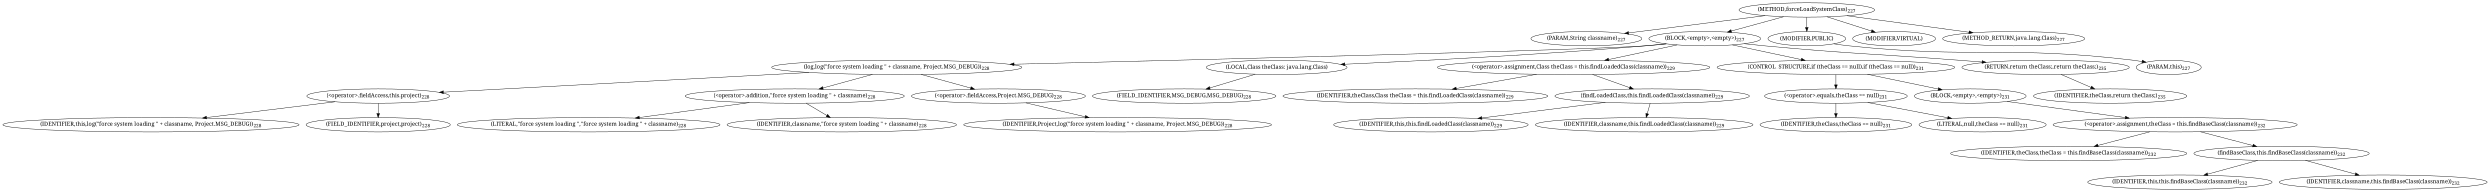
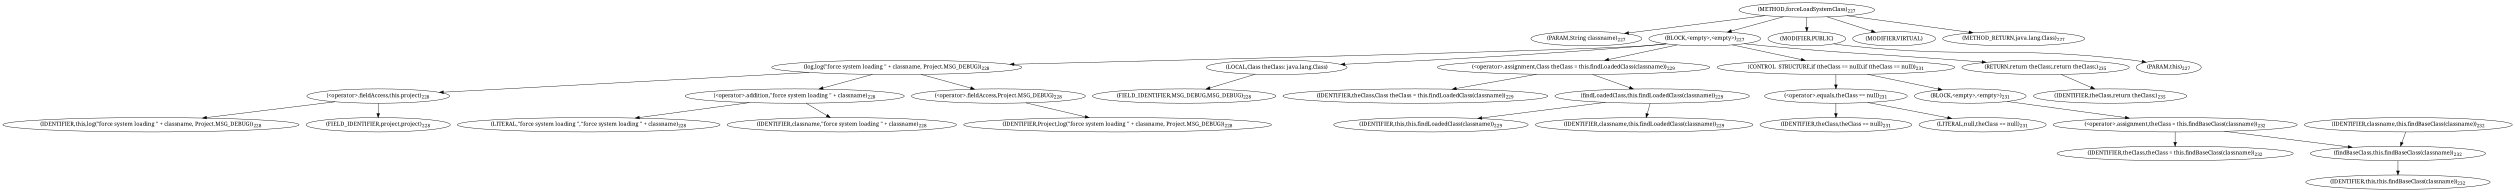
(2330, 167) -> (2404, 137)
